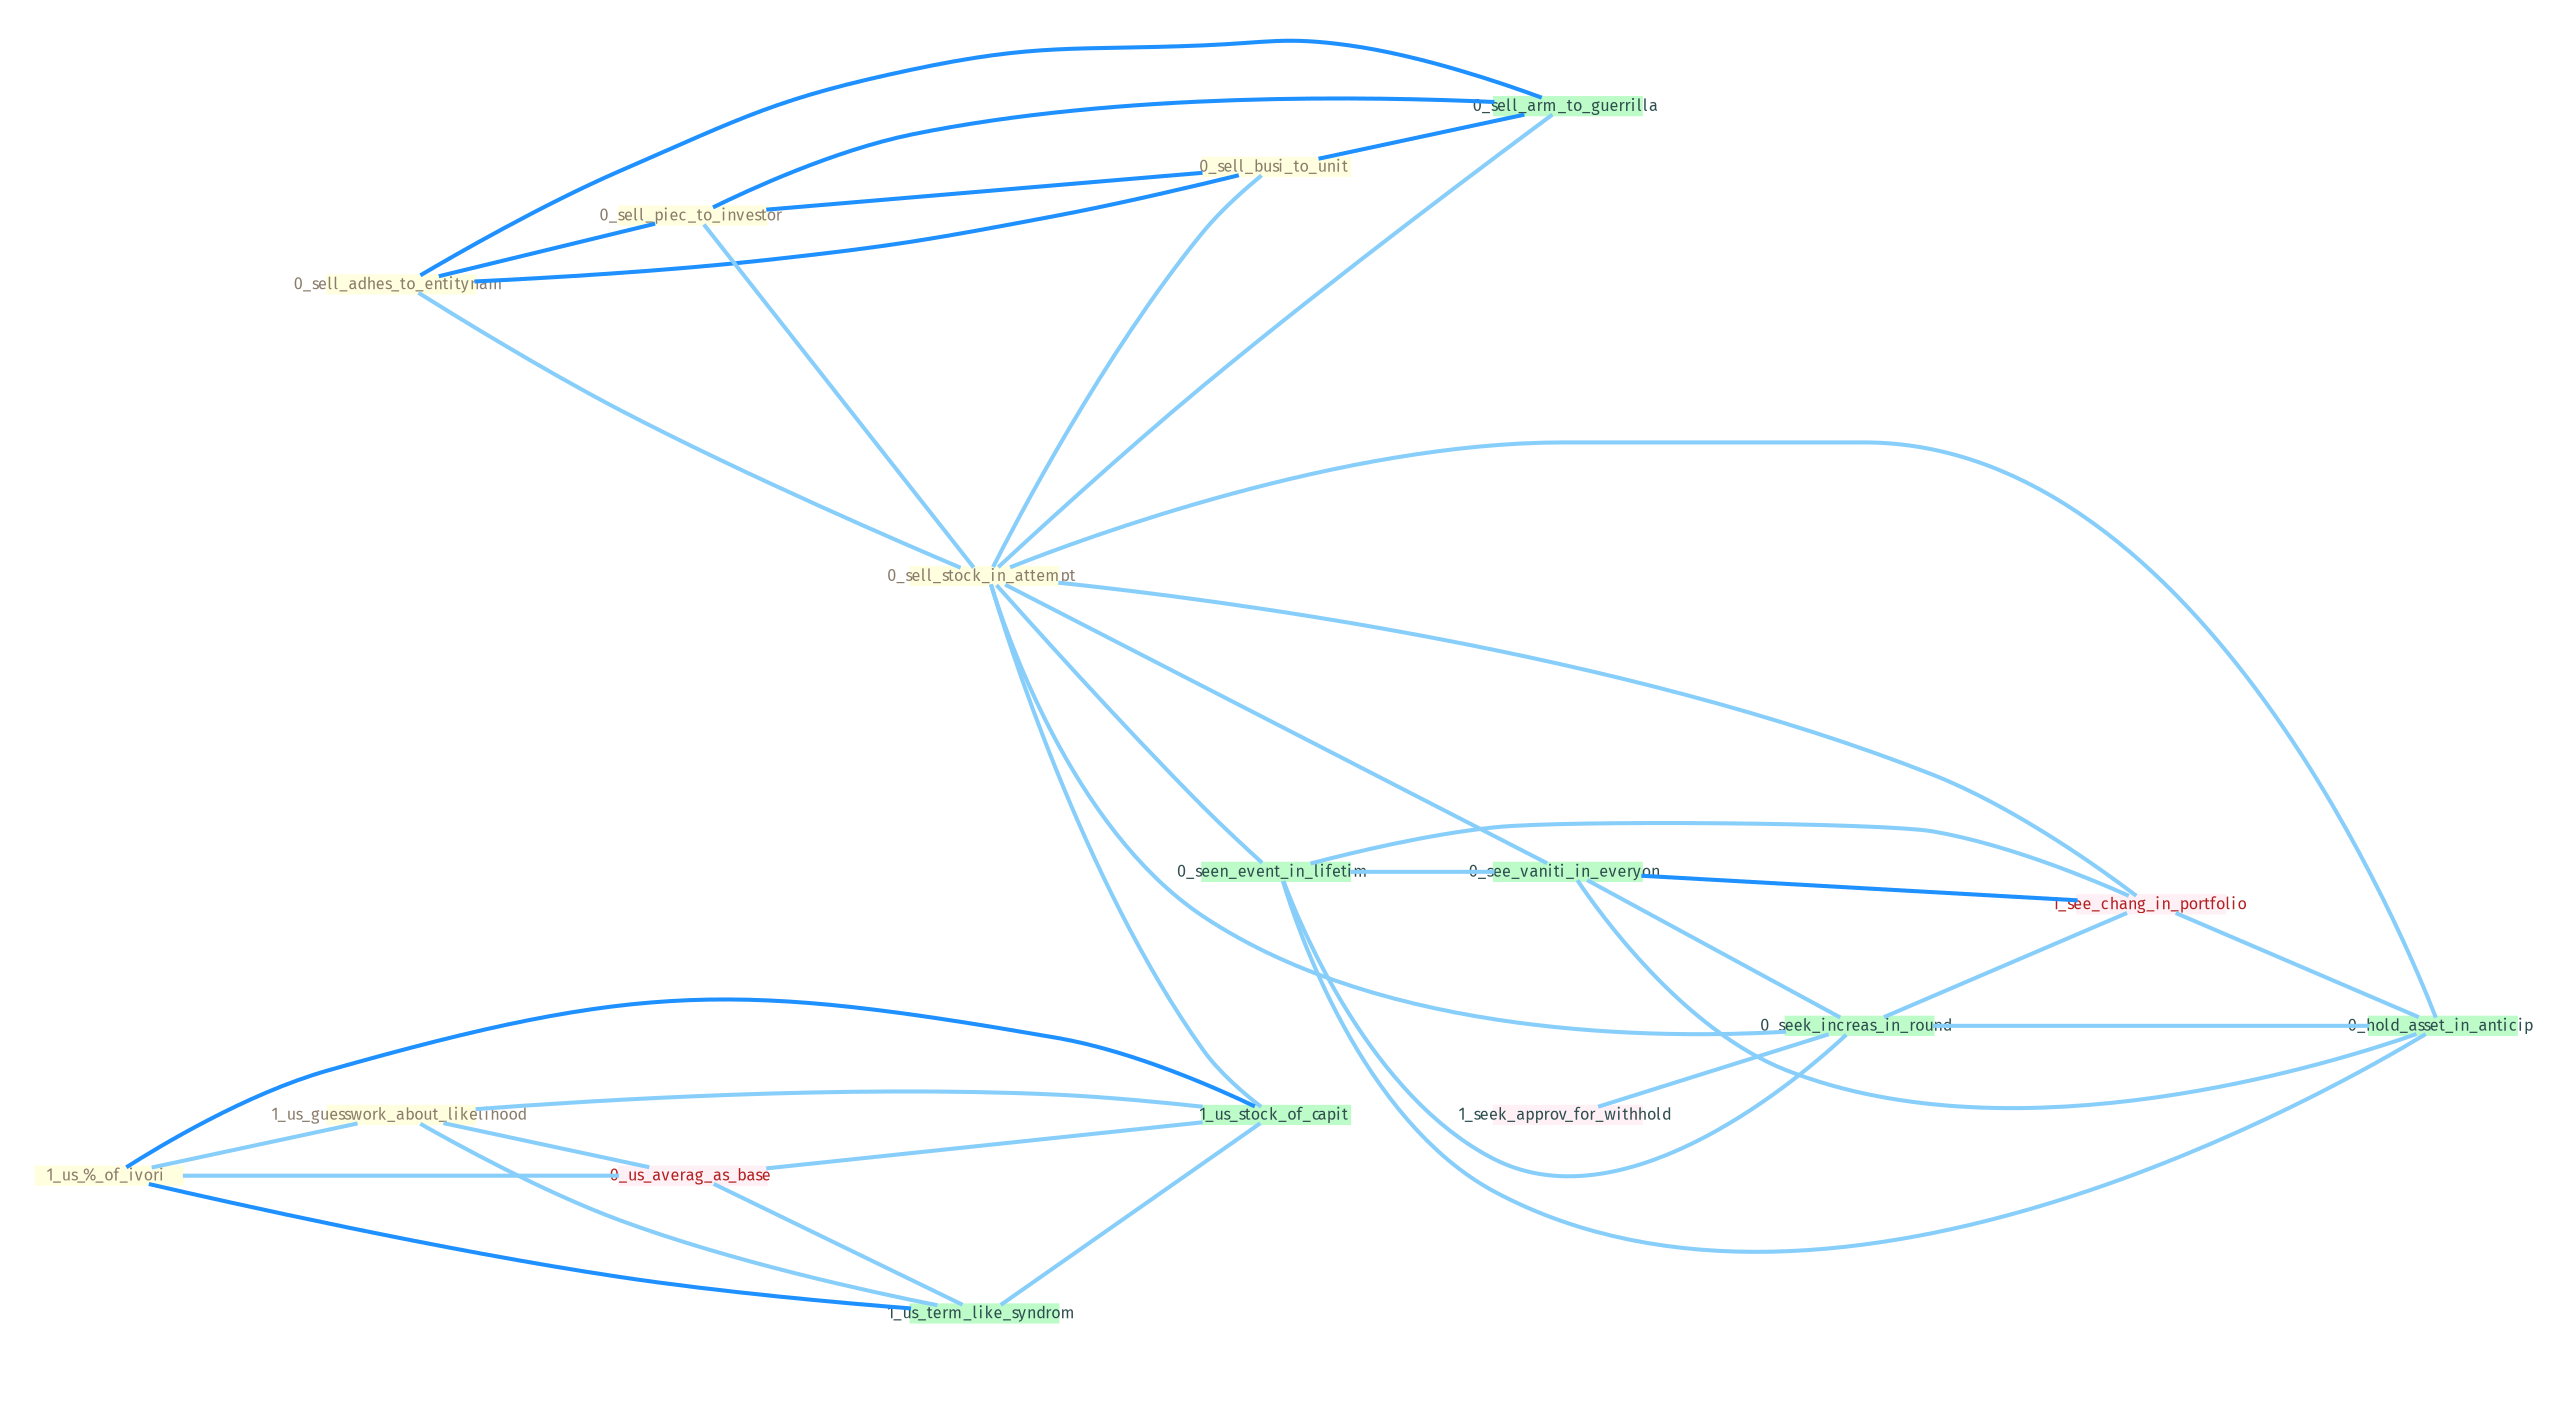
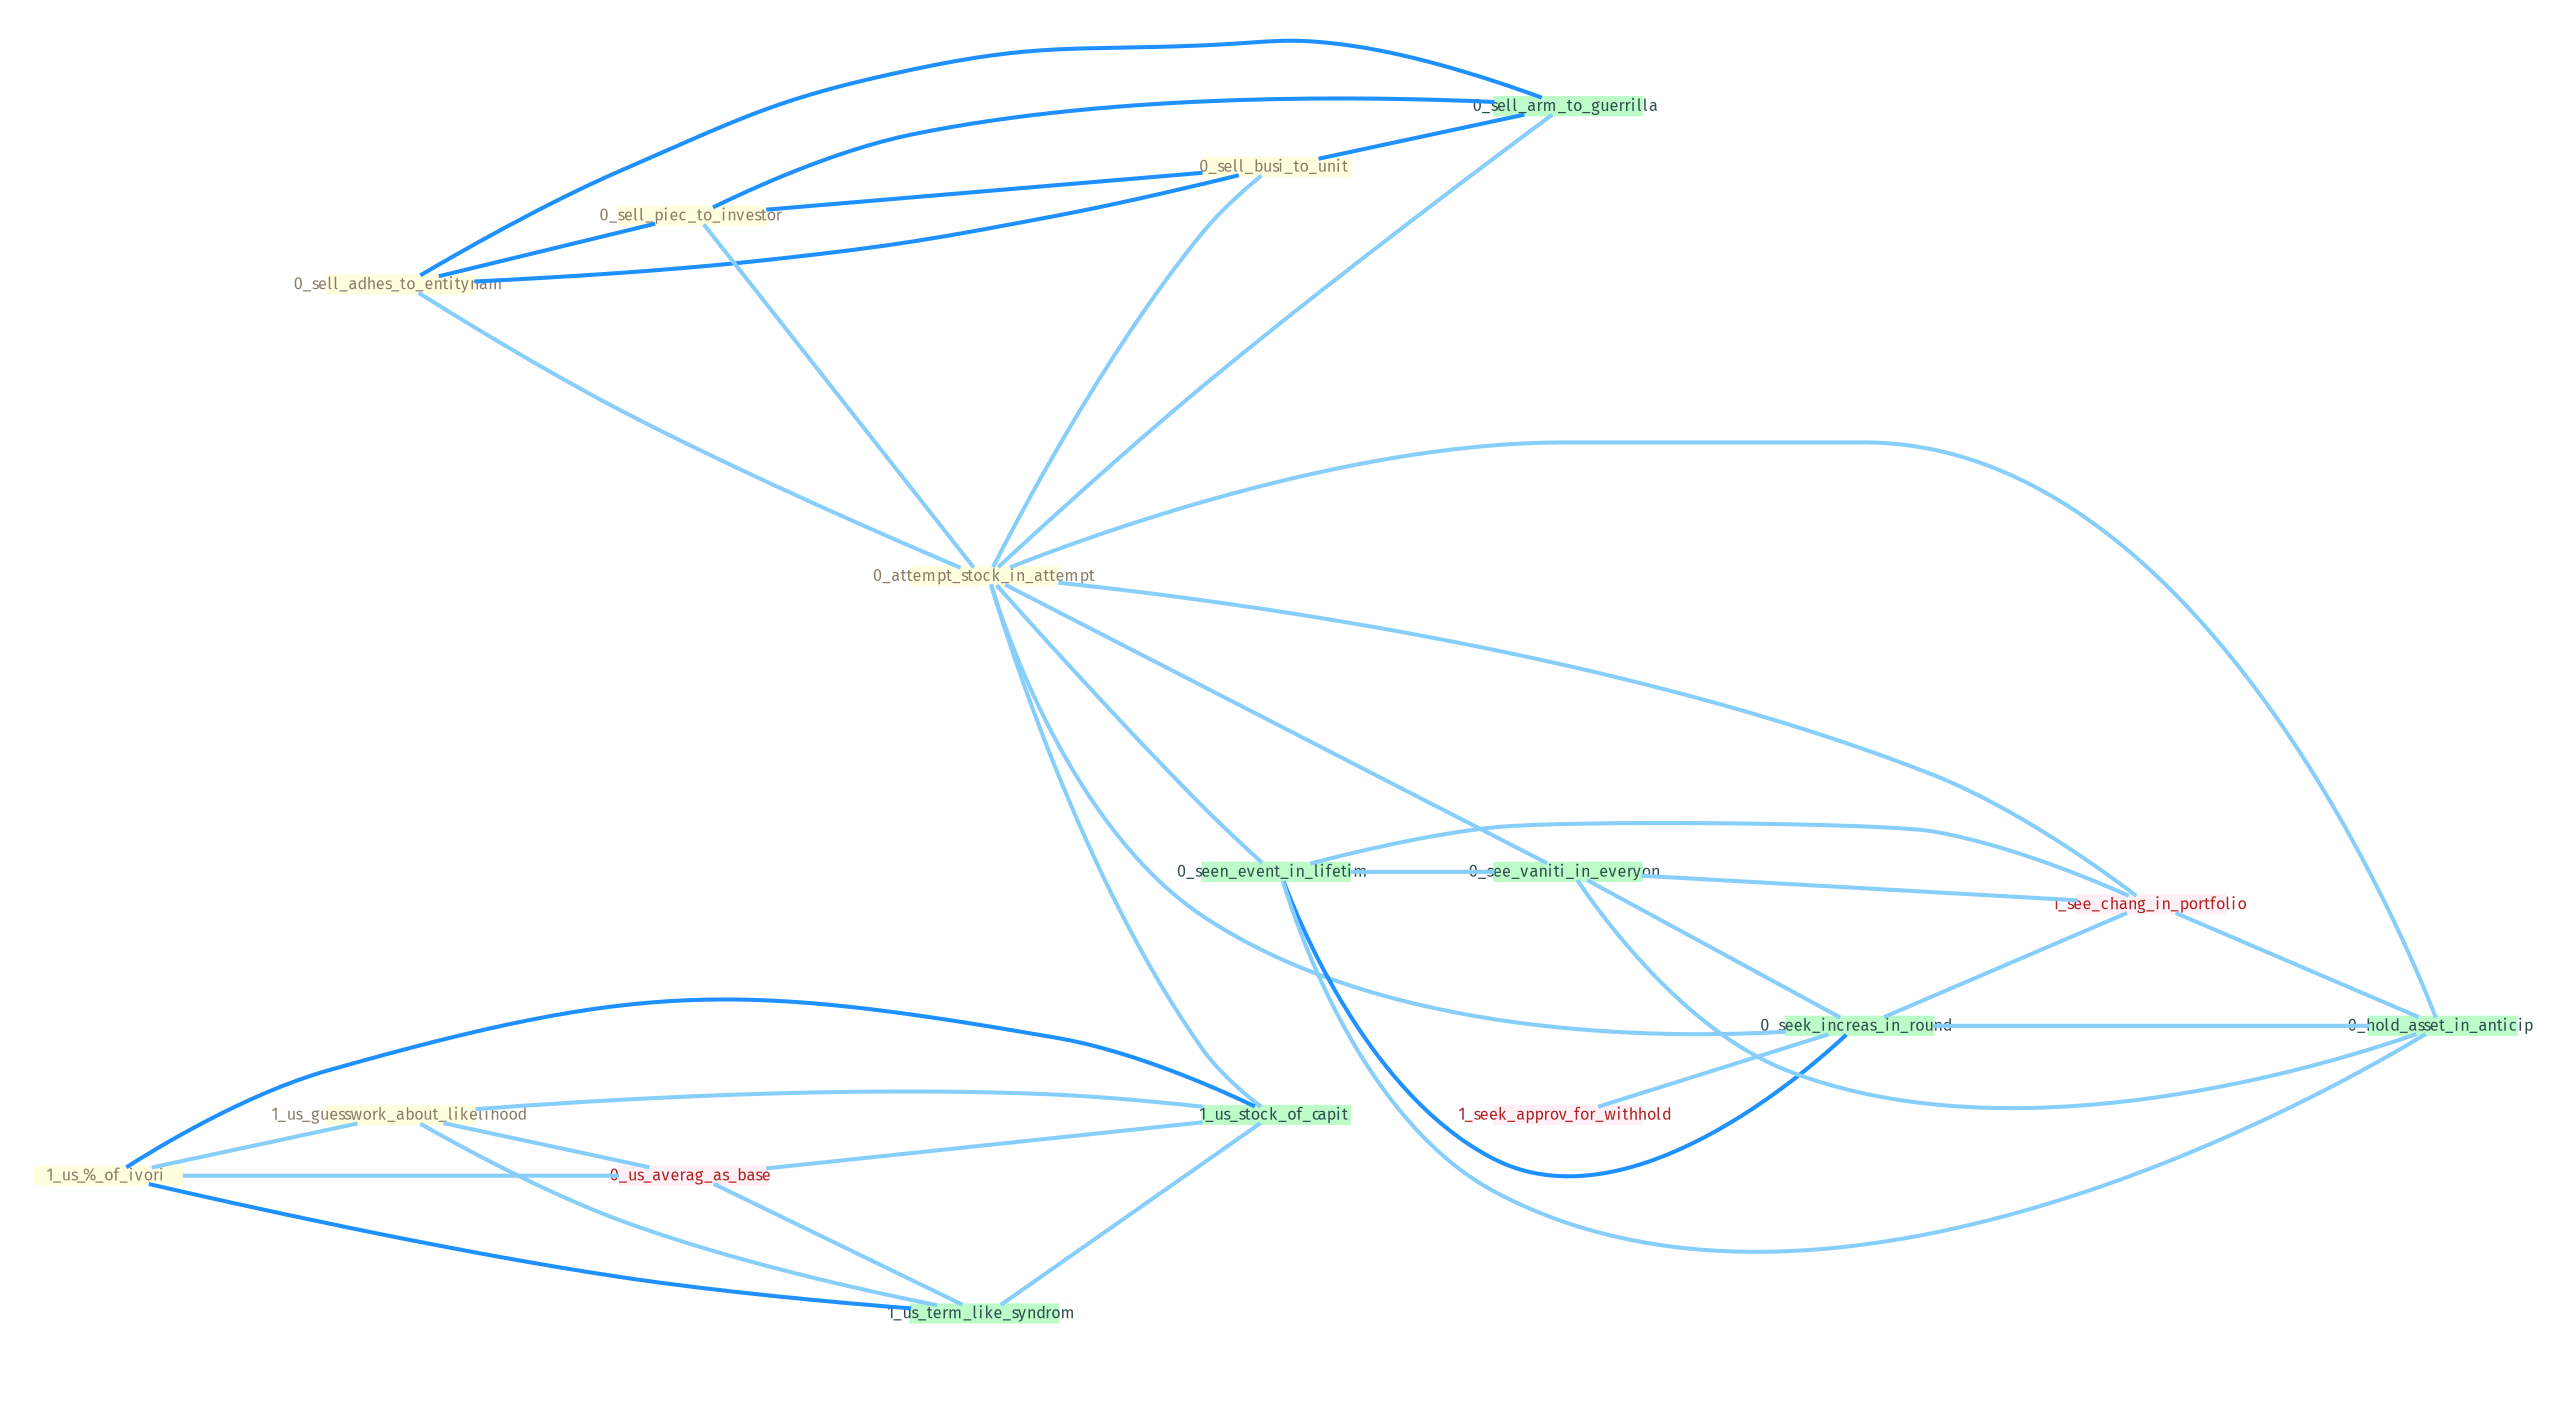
(984, 576) -> (984, 576)
(1859, 888) -> (1859, 888)
(1568, 1115) -> (1568, 1115)
(1513, 1165) -> (1513, 1165)
